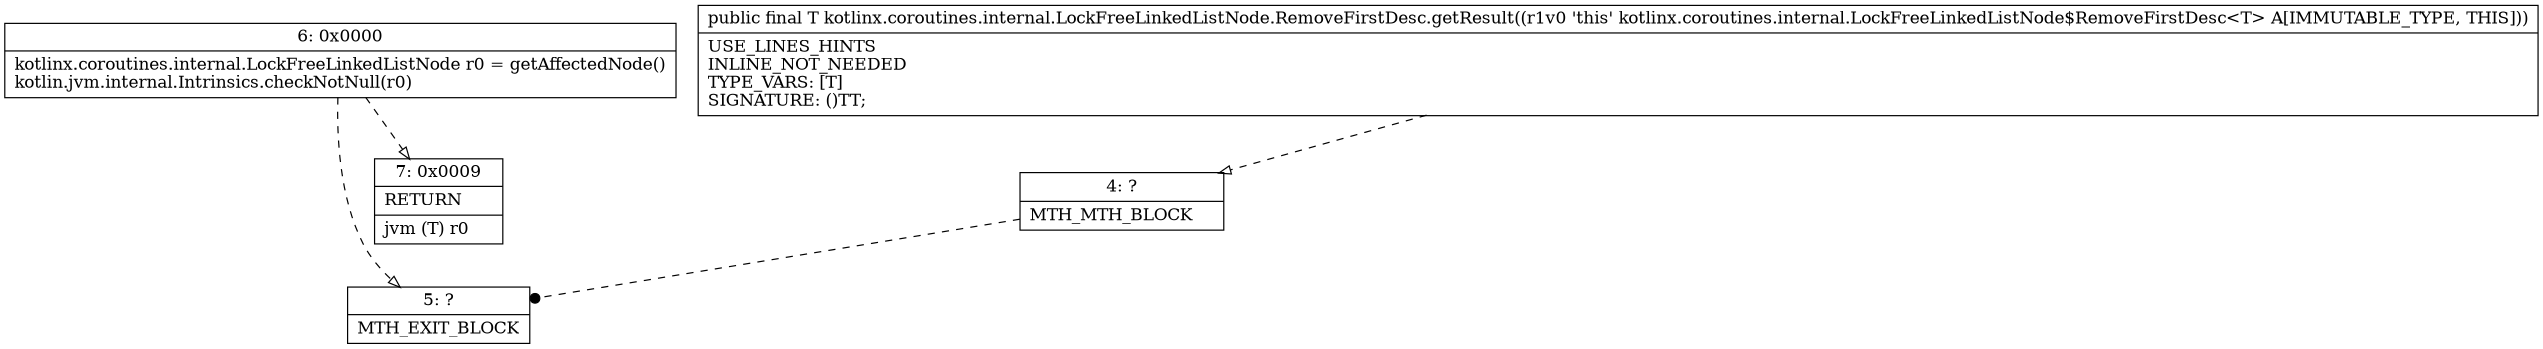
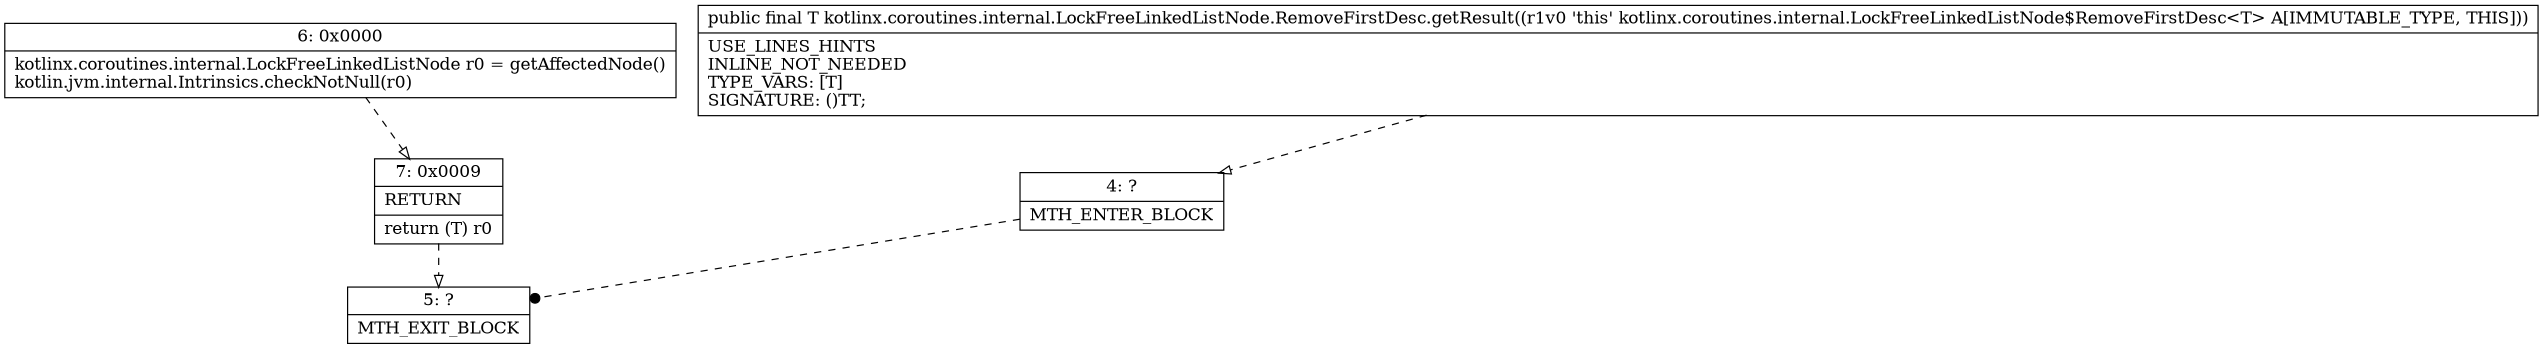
(346, 194) -> (439, 259)
(1111, 215) -> (1122, 215)
(427, 229) -> (439, 229)
